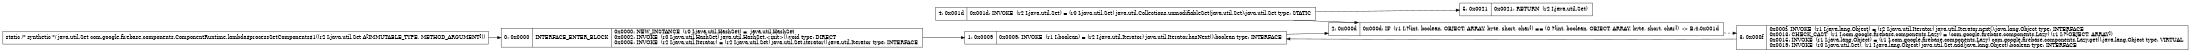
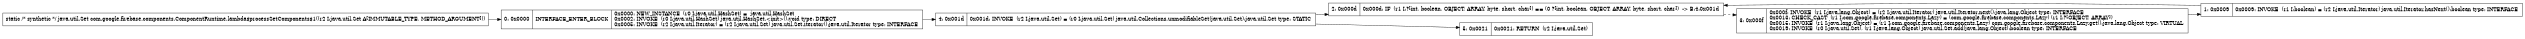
(942, 38) -> (927, 19)
